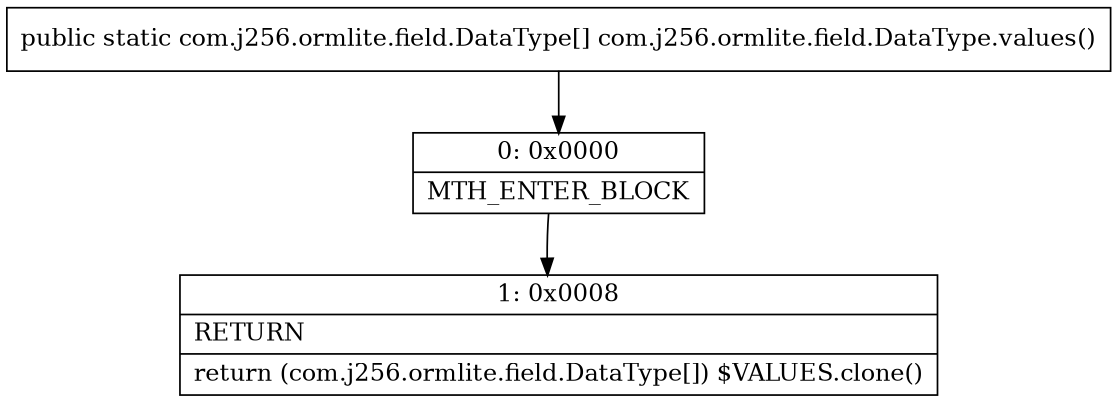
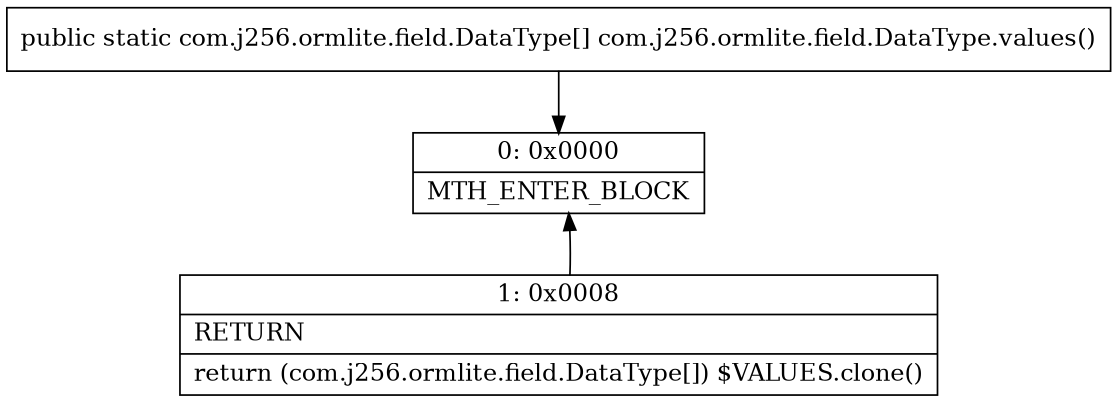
(547, 236) -> (570, 253)
